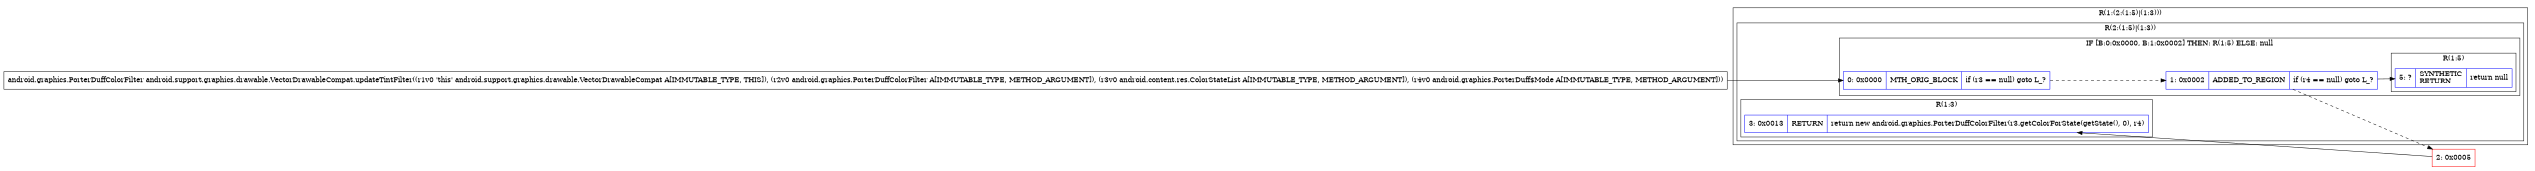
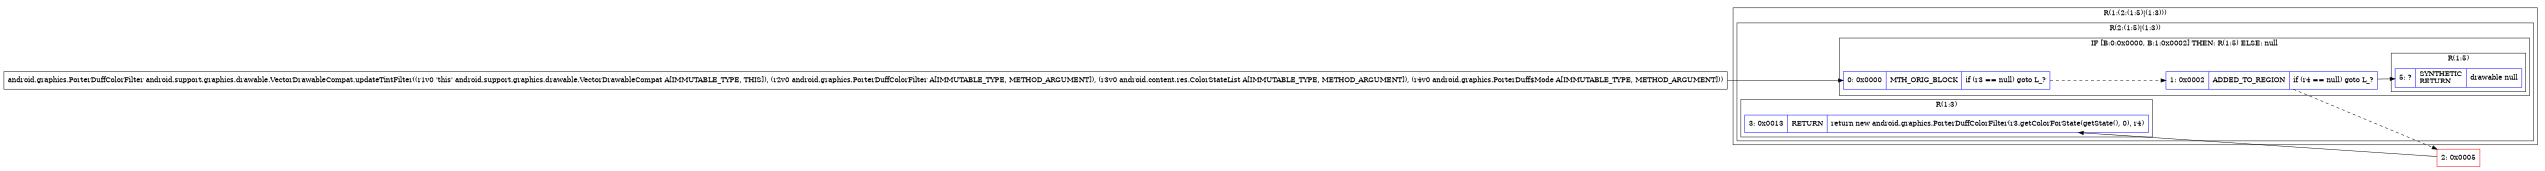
(2489, 78) -> (2494, 78)
